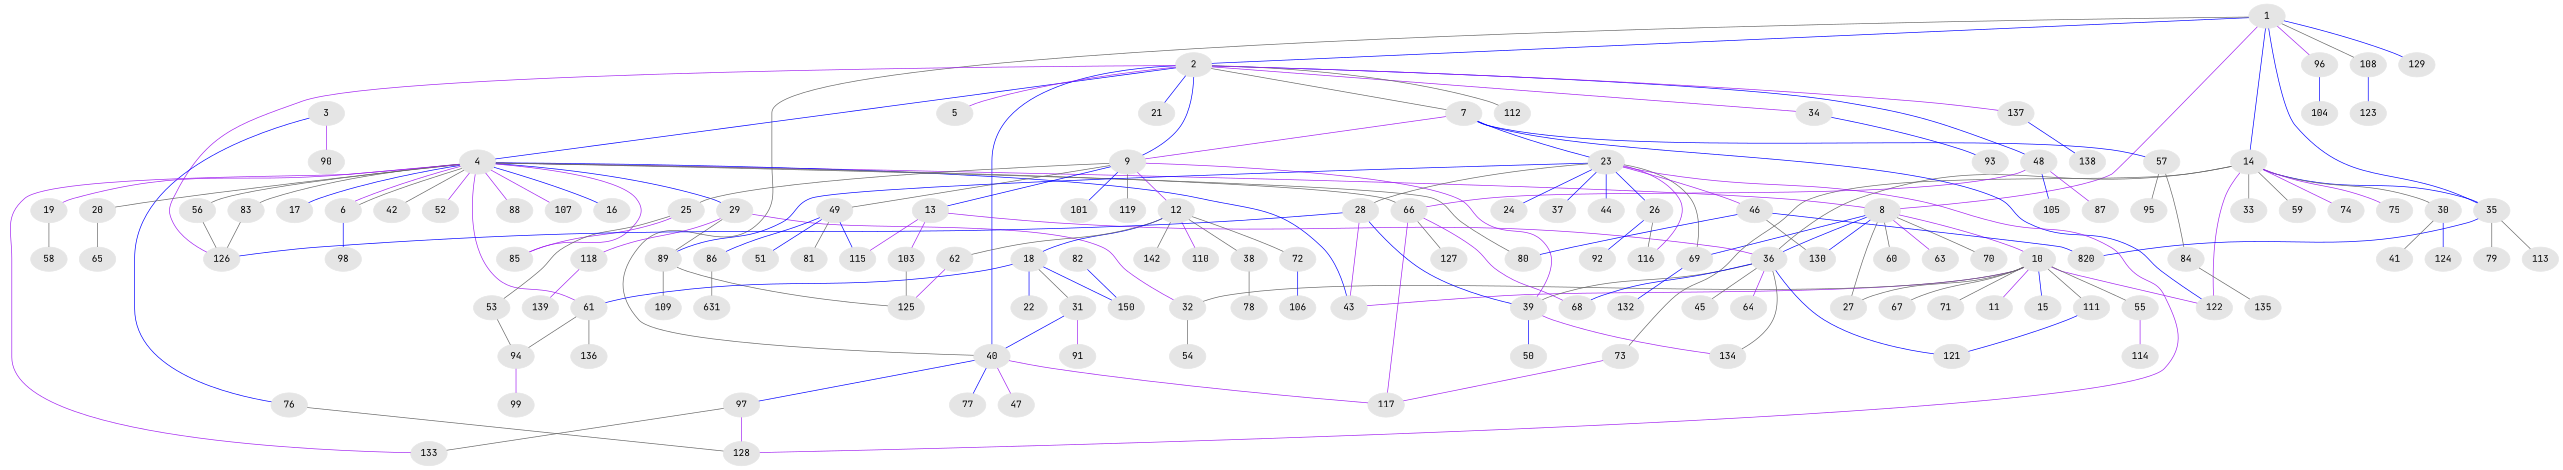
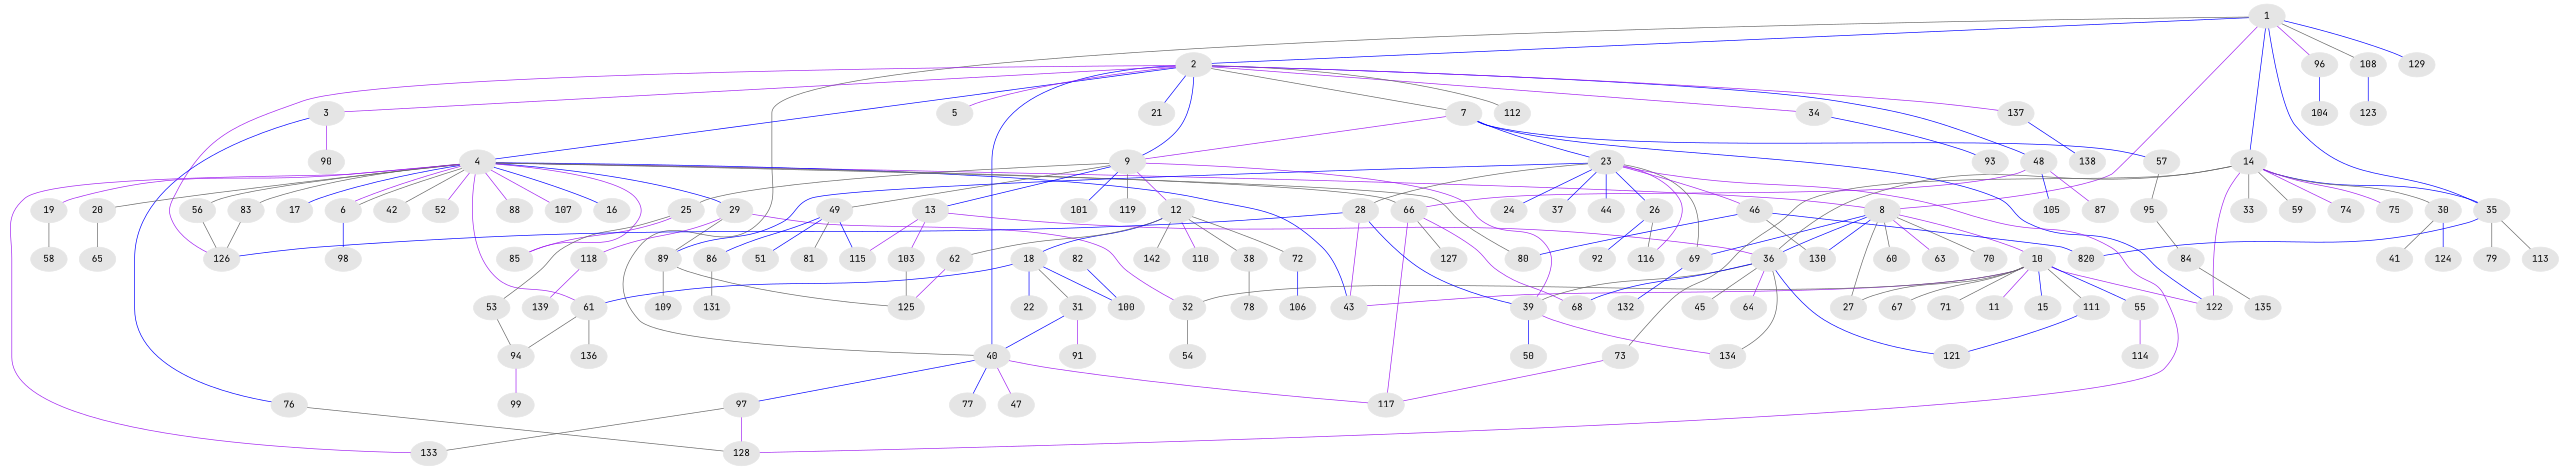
none -> (760, 89)
(2176, 210) -> (2167, 235)
(2089, 283) -> (2089, 283)
(712, 308) -> (712, 308)
(1126, 308) -> (1126, 308)
